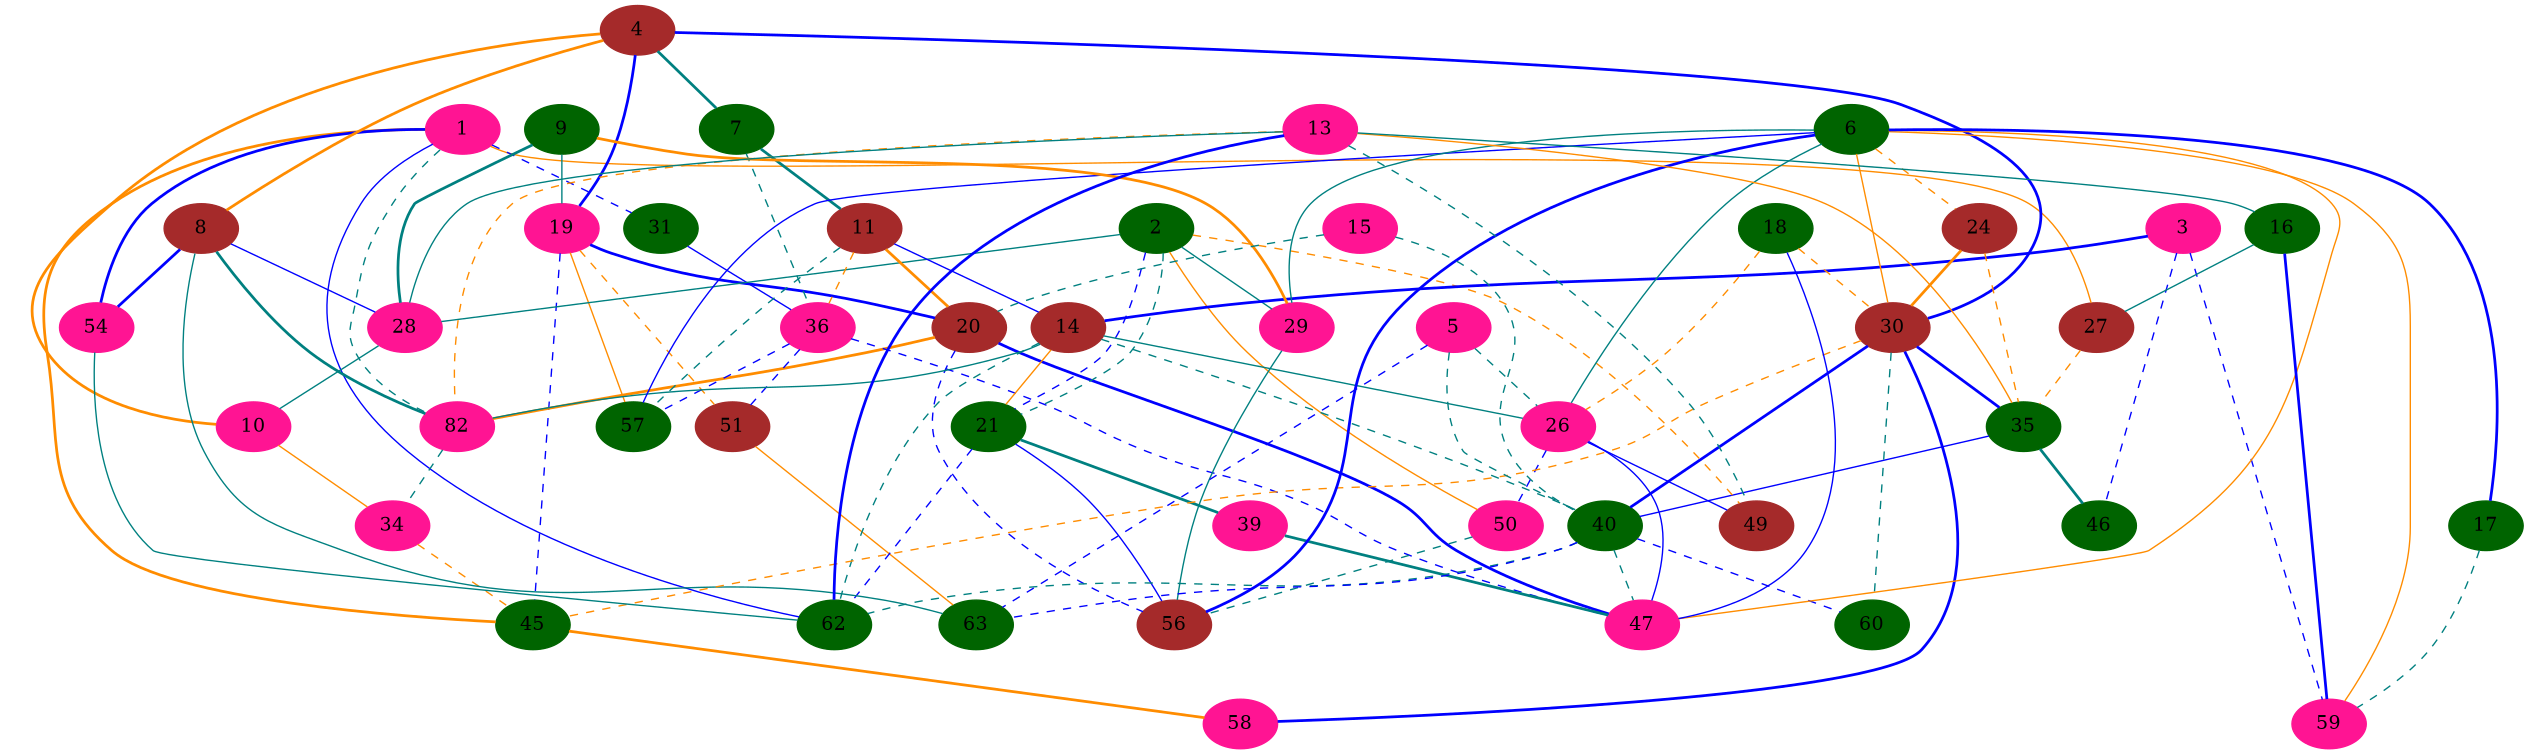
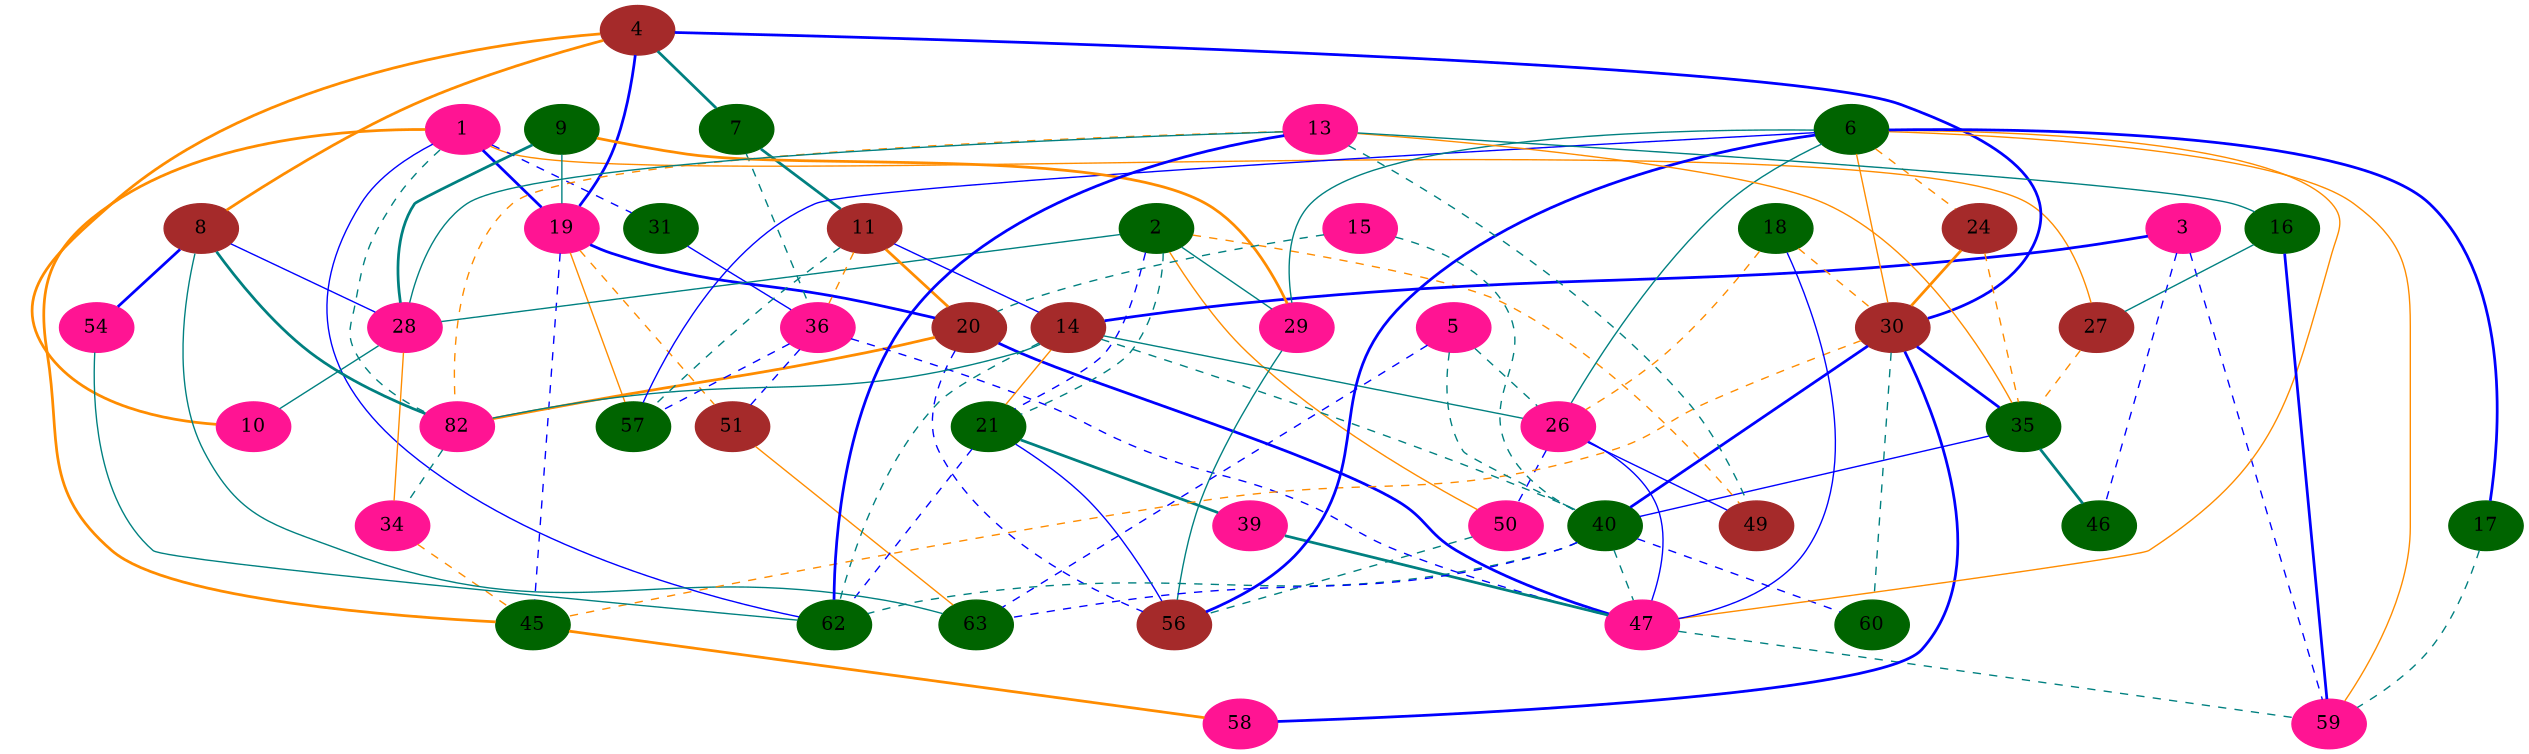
(210, 169) -> (512, 179)
(323, 476) -> (399, 427)
none -> (1986, 674)
